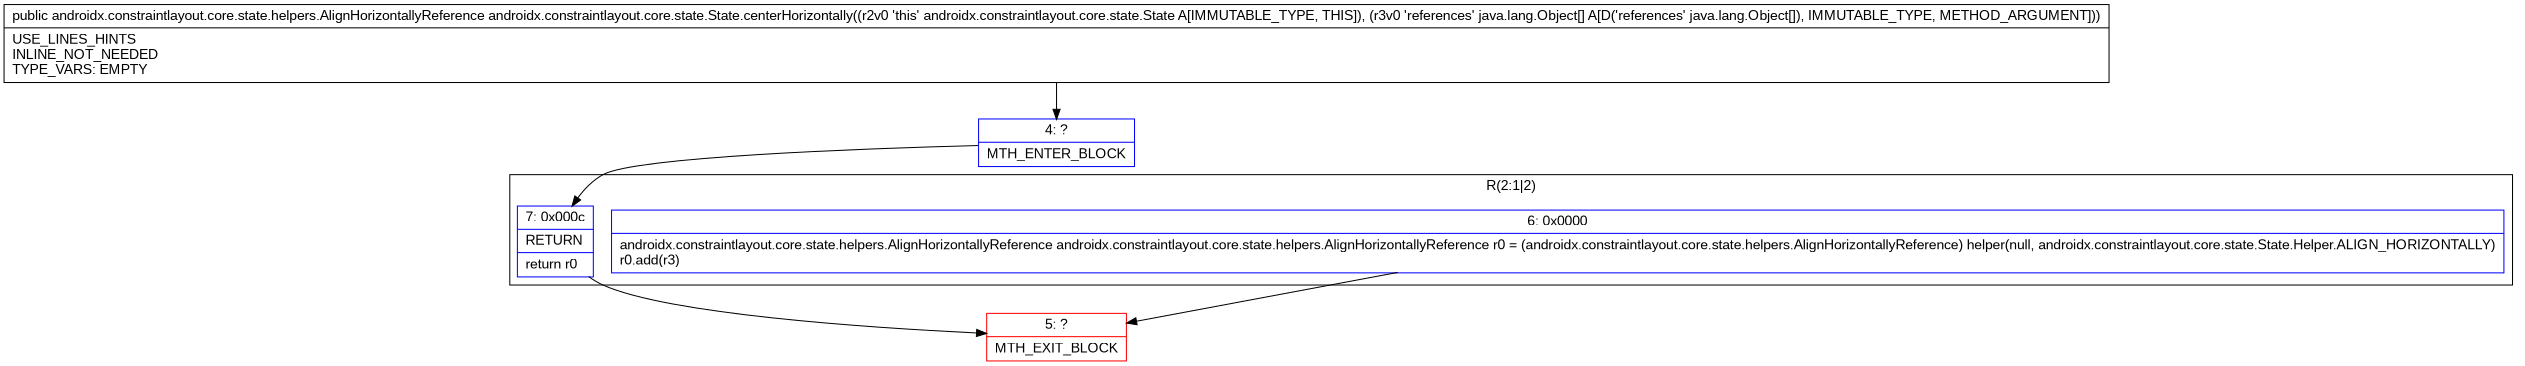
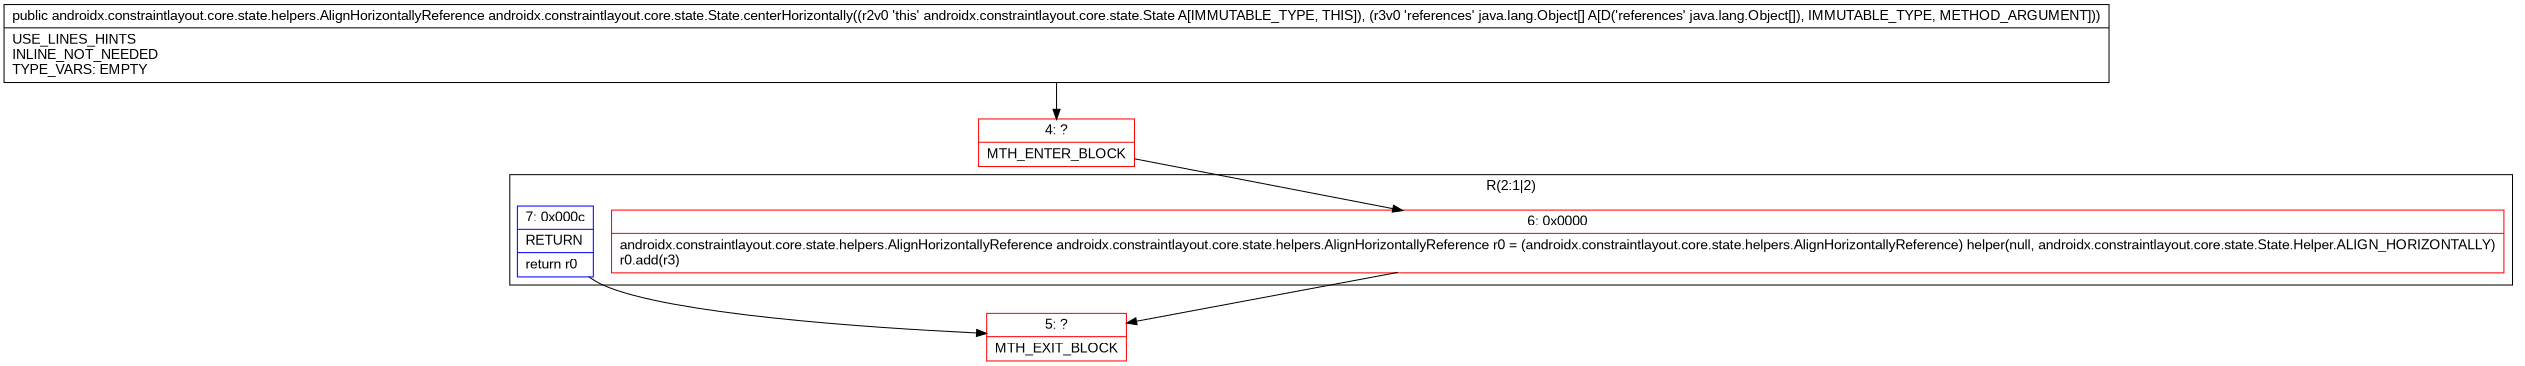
(1057, 143) -> (1057, 143)
(773, 154) -> (1264, 184)
(1558, 241) -> (1558, 241)
